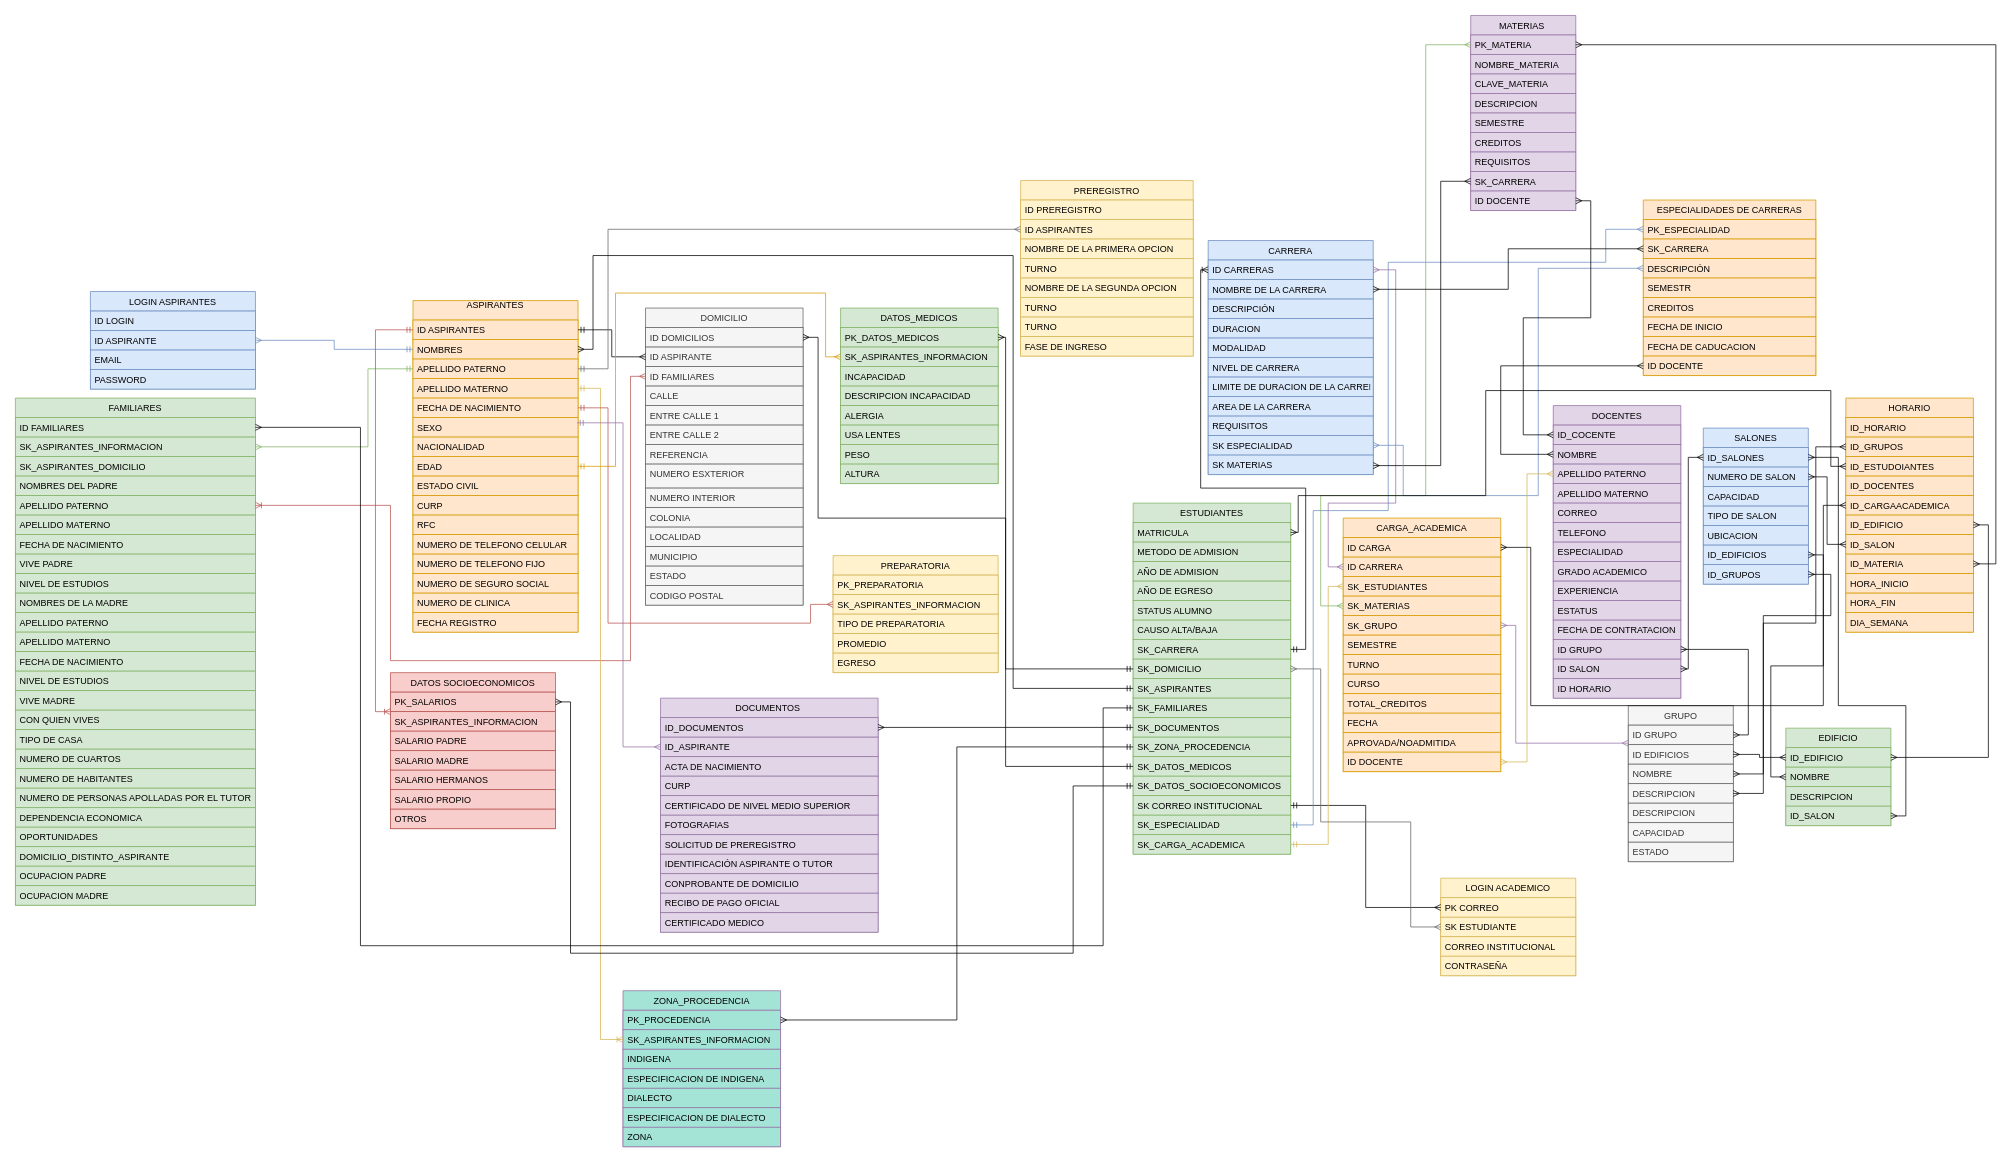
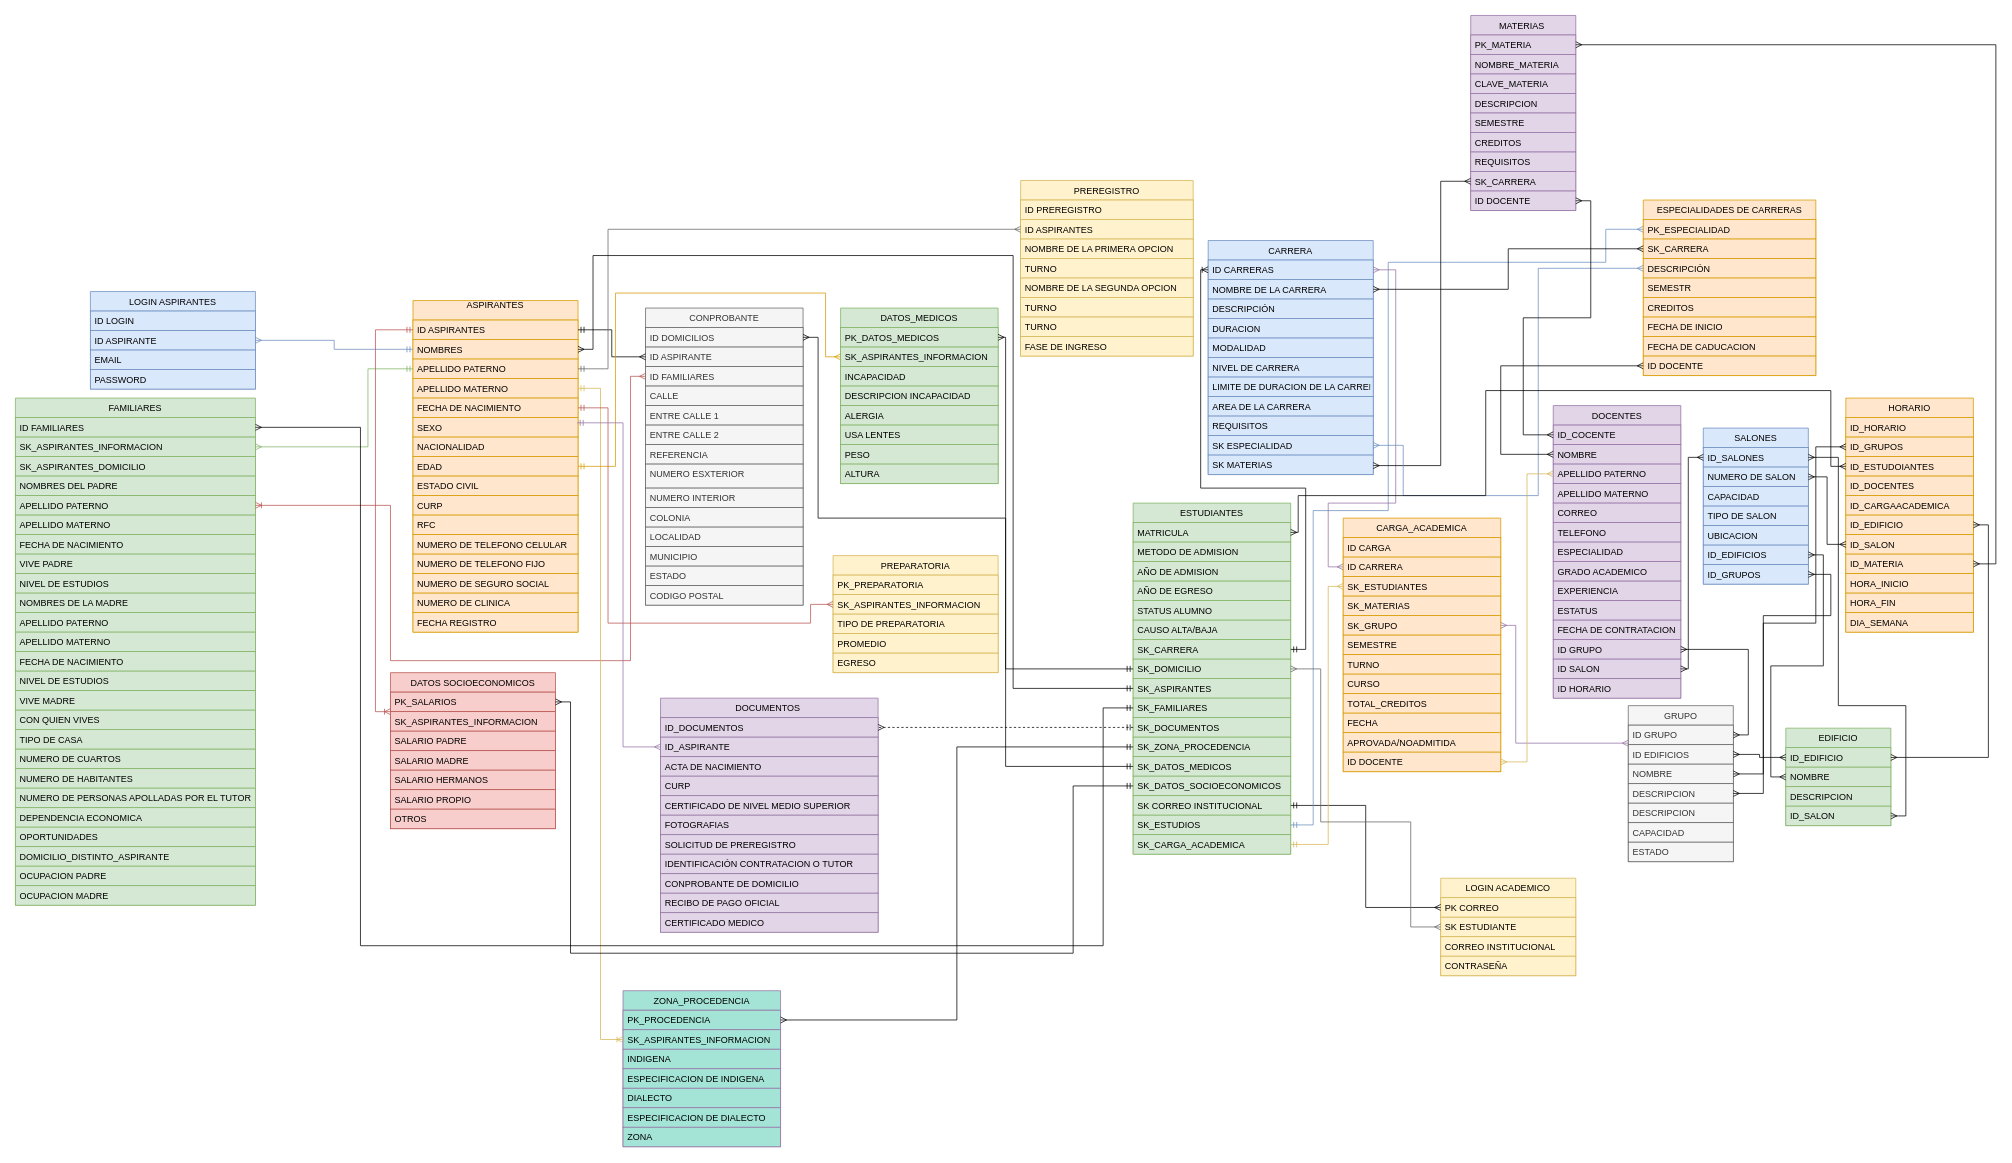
(1425, 248) -> none
(724, 318) -> (724, 318)
(1530, 661) -> none
(1003, 727) -> (1003, 727)
(1175, 825) -> (1165, 825)
(742, 864) -> (749, 864)
